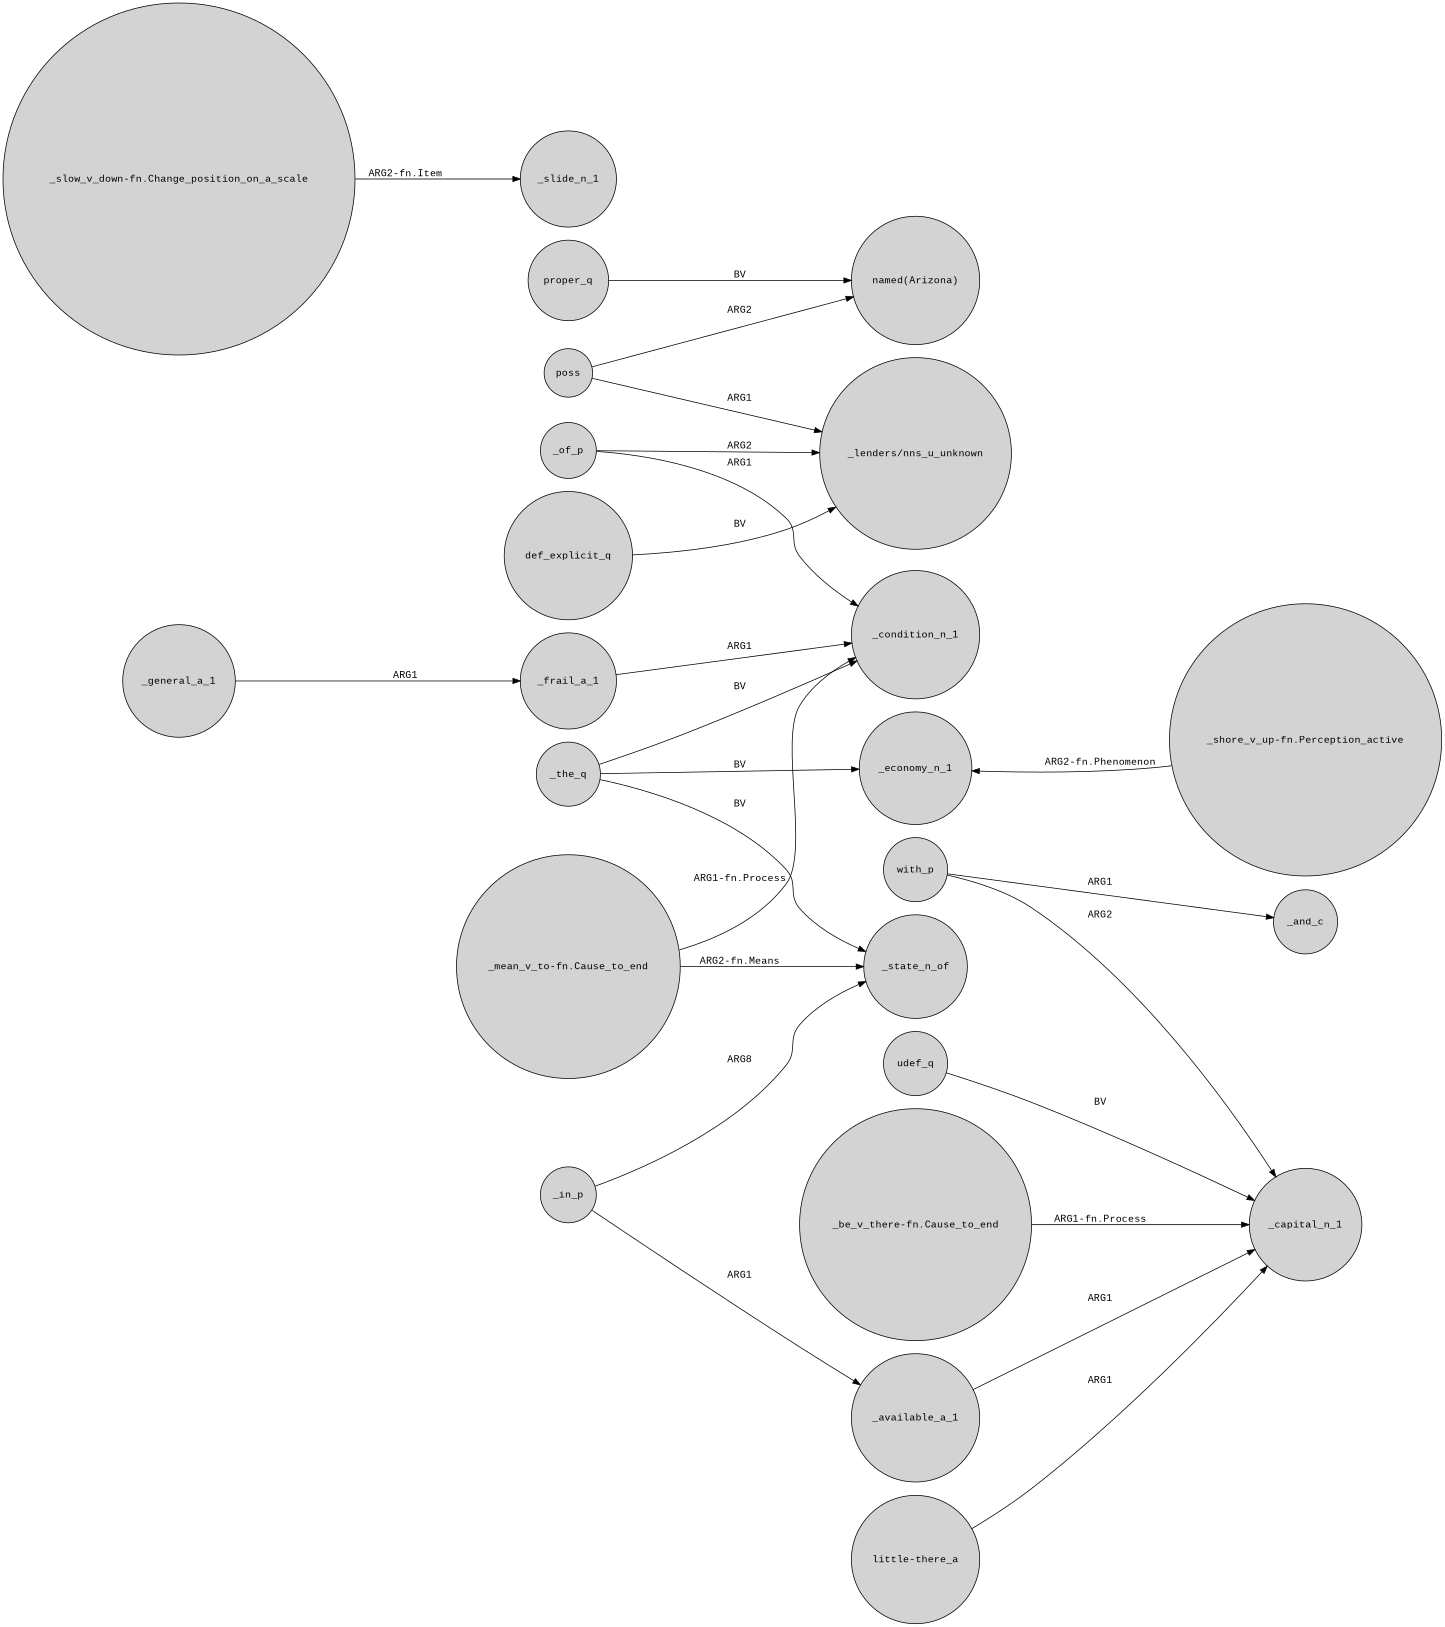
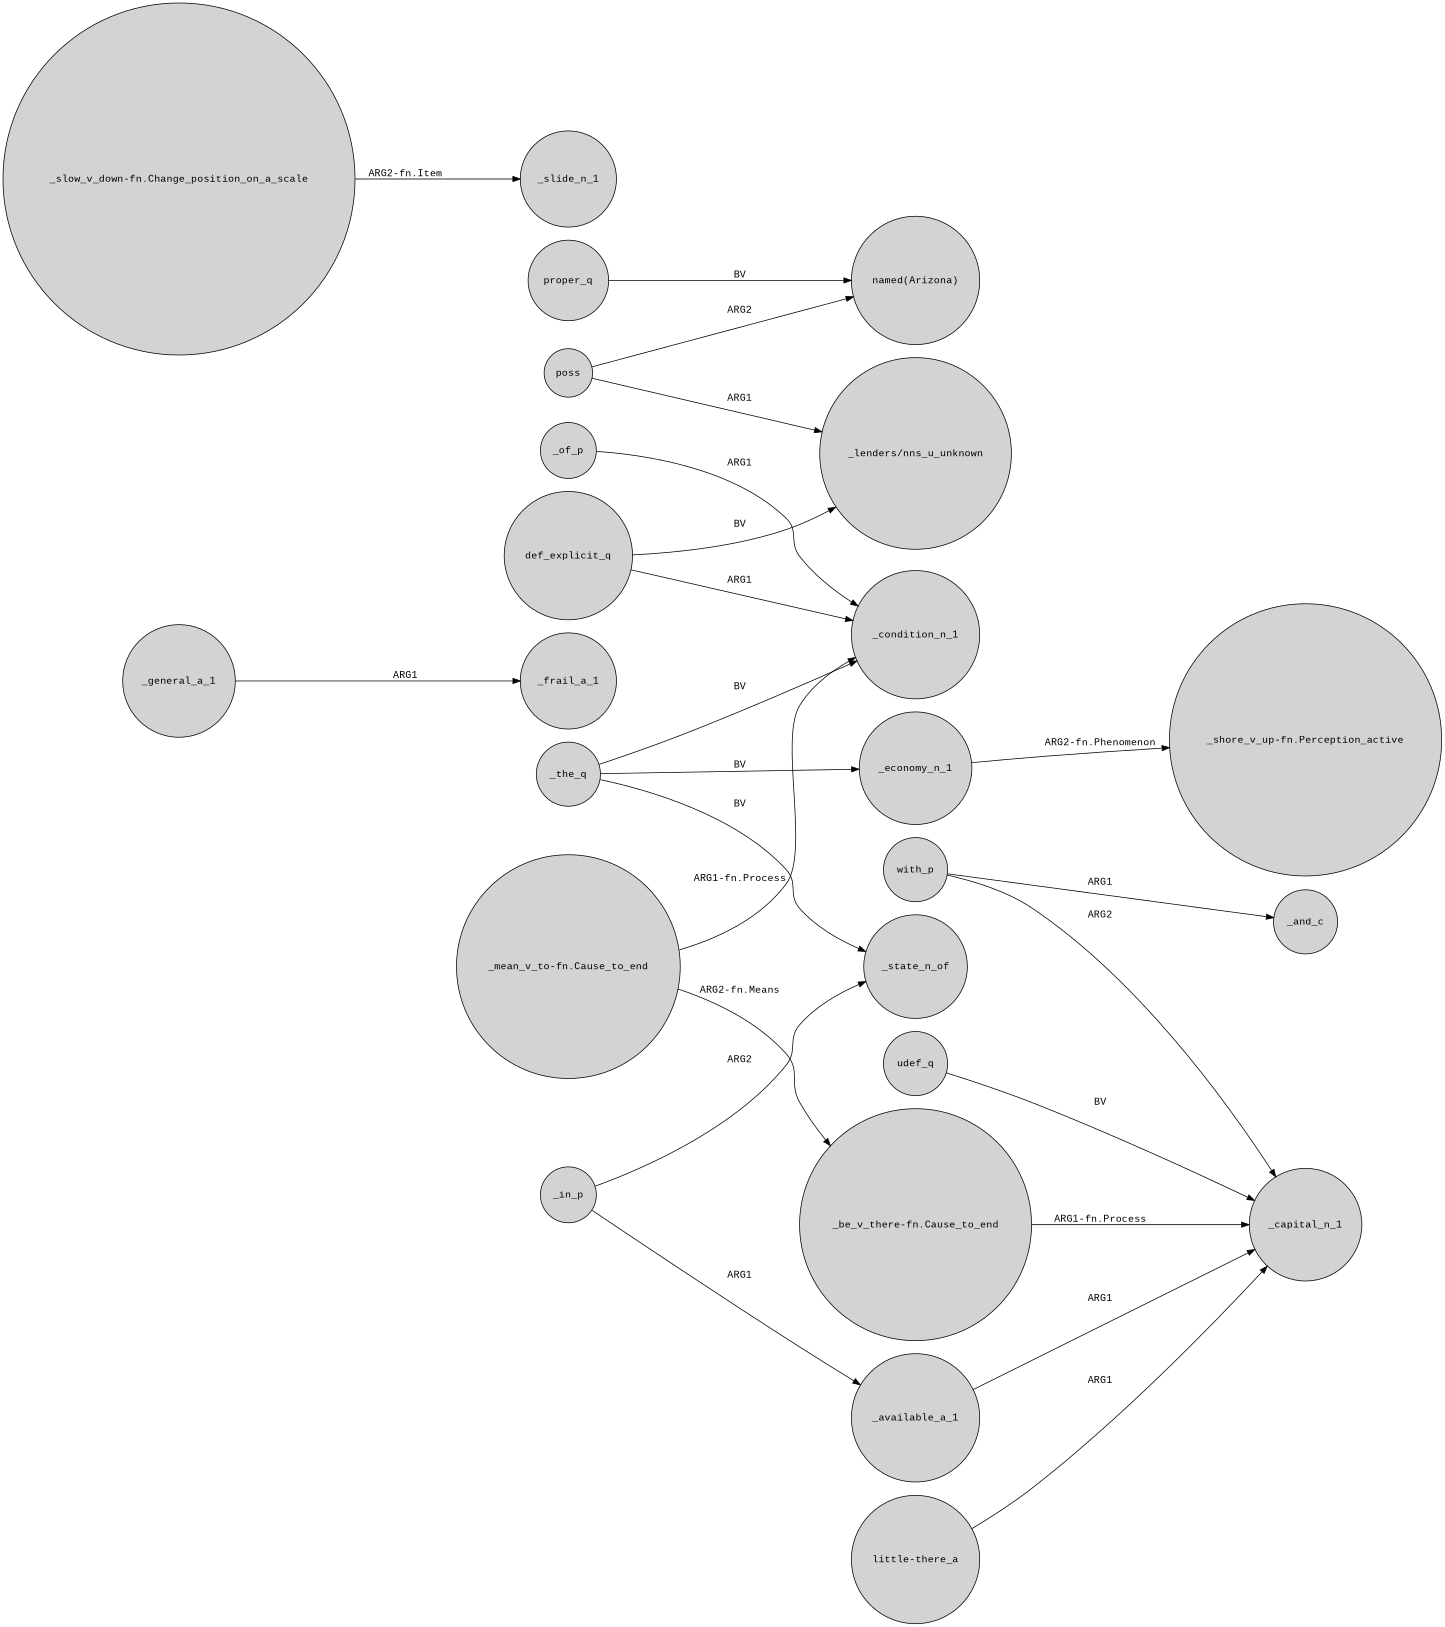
(704, 452) -> none
(730, 659) -> (738, 594)
(1076, 772) -> (1067, 755)
(768, 967) -> (776, 1043)
(740, 1059) -> (740, 1059)
